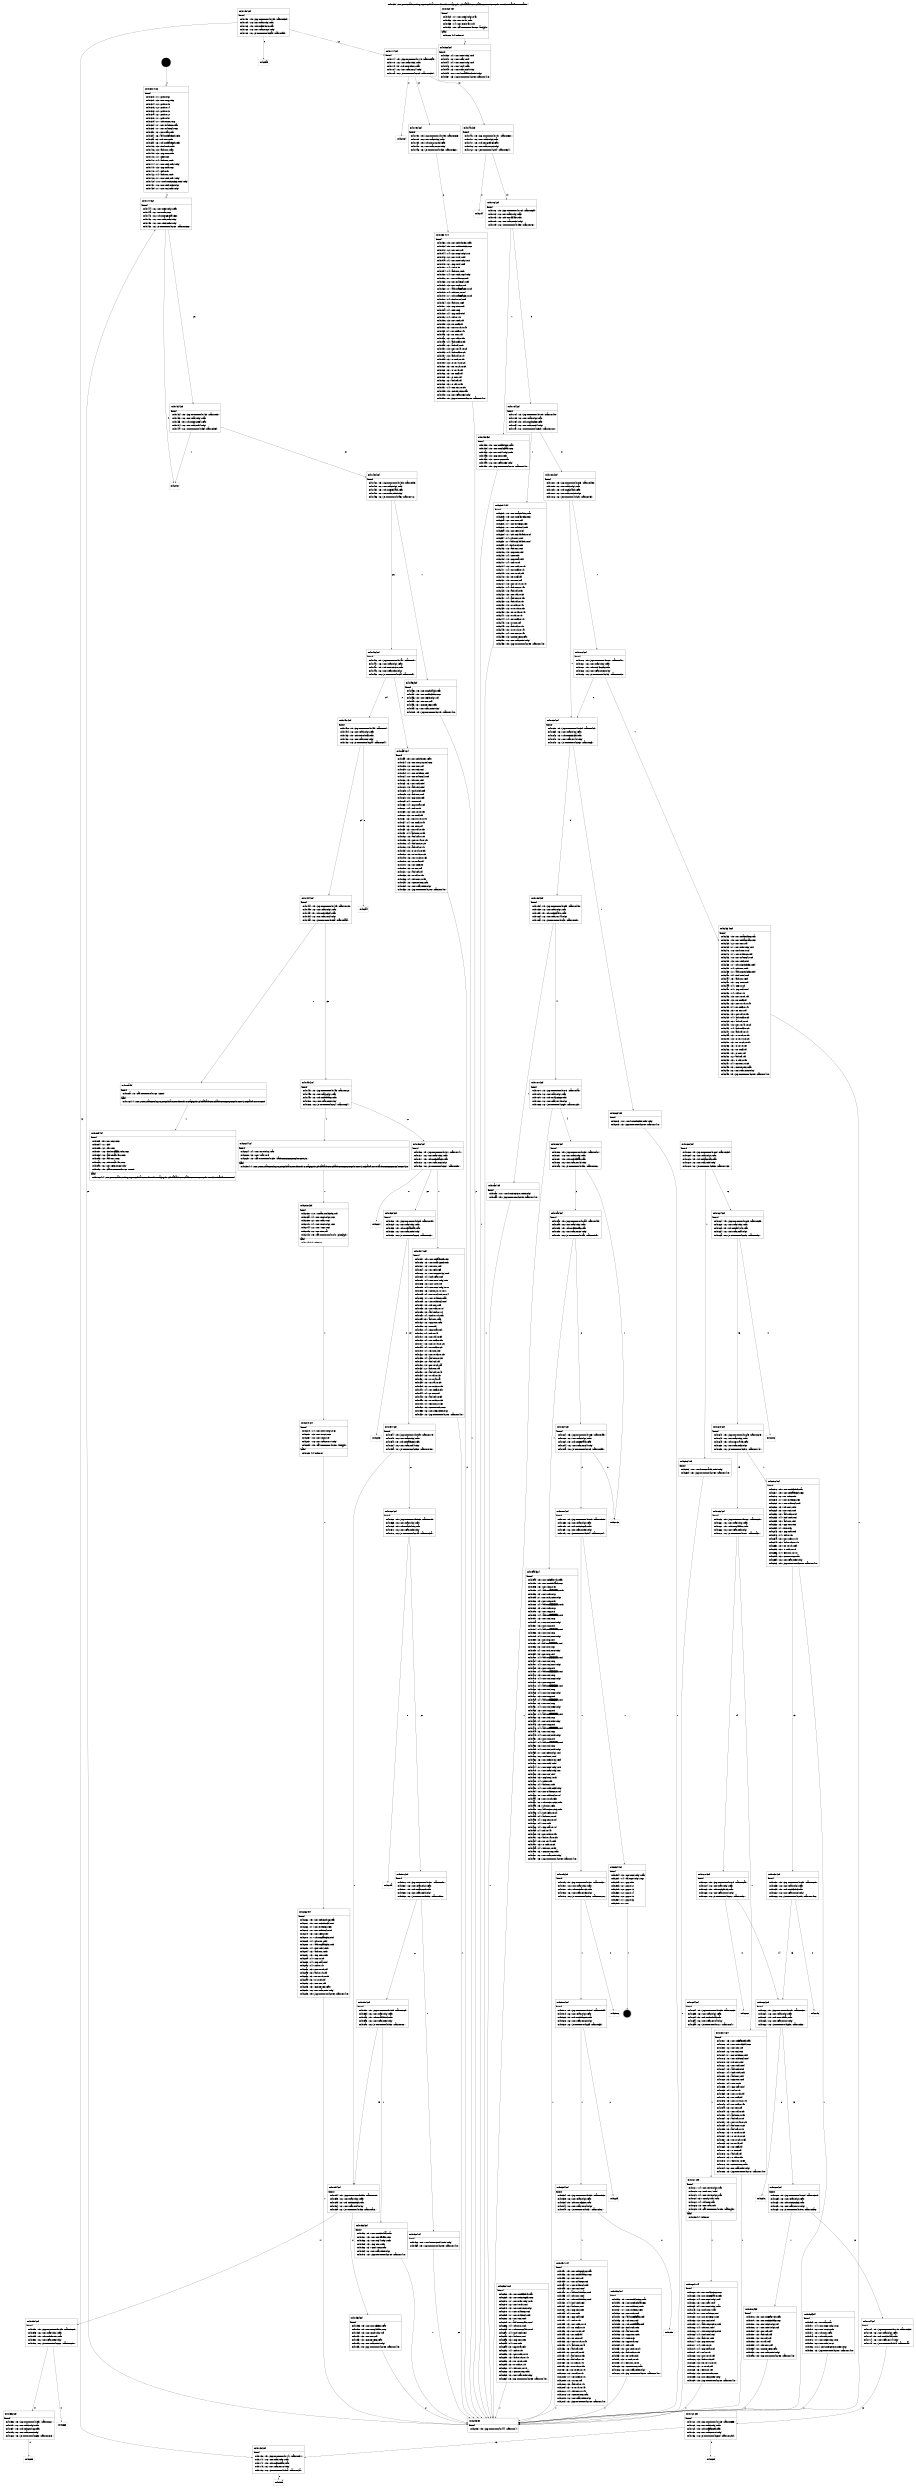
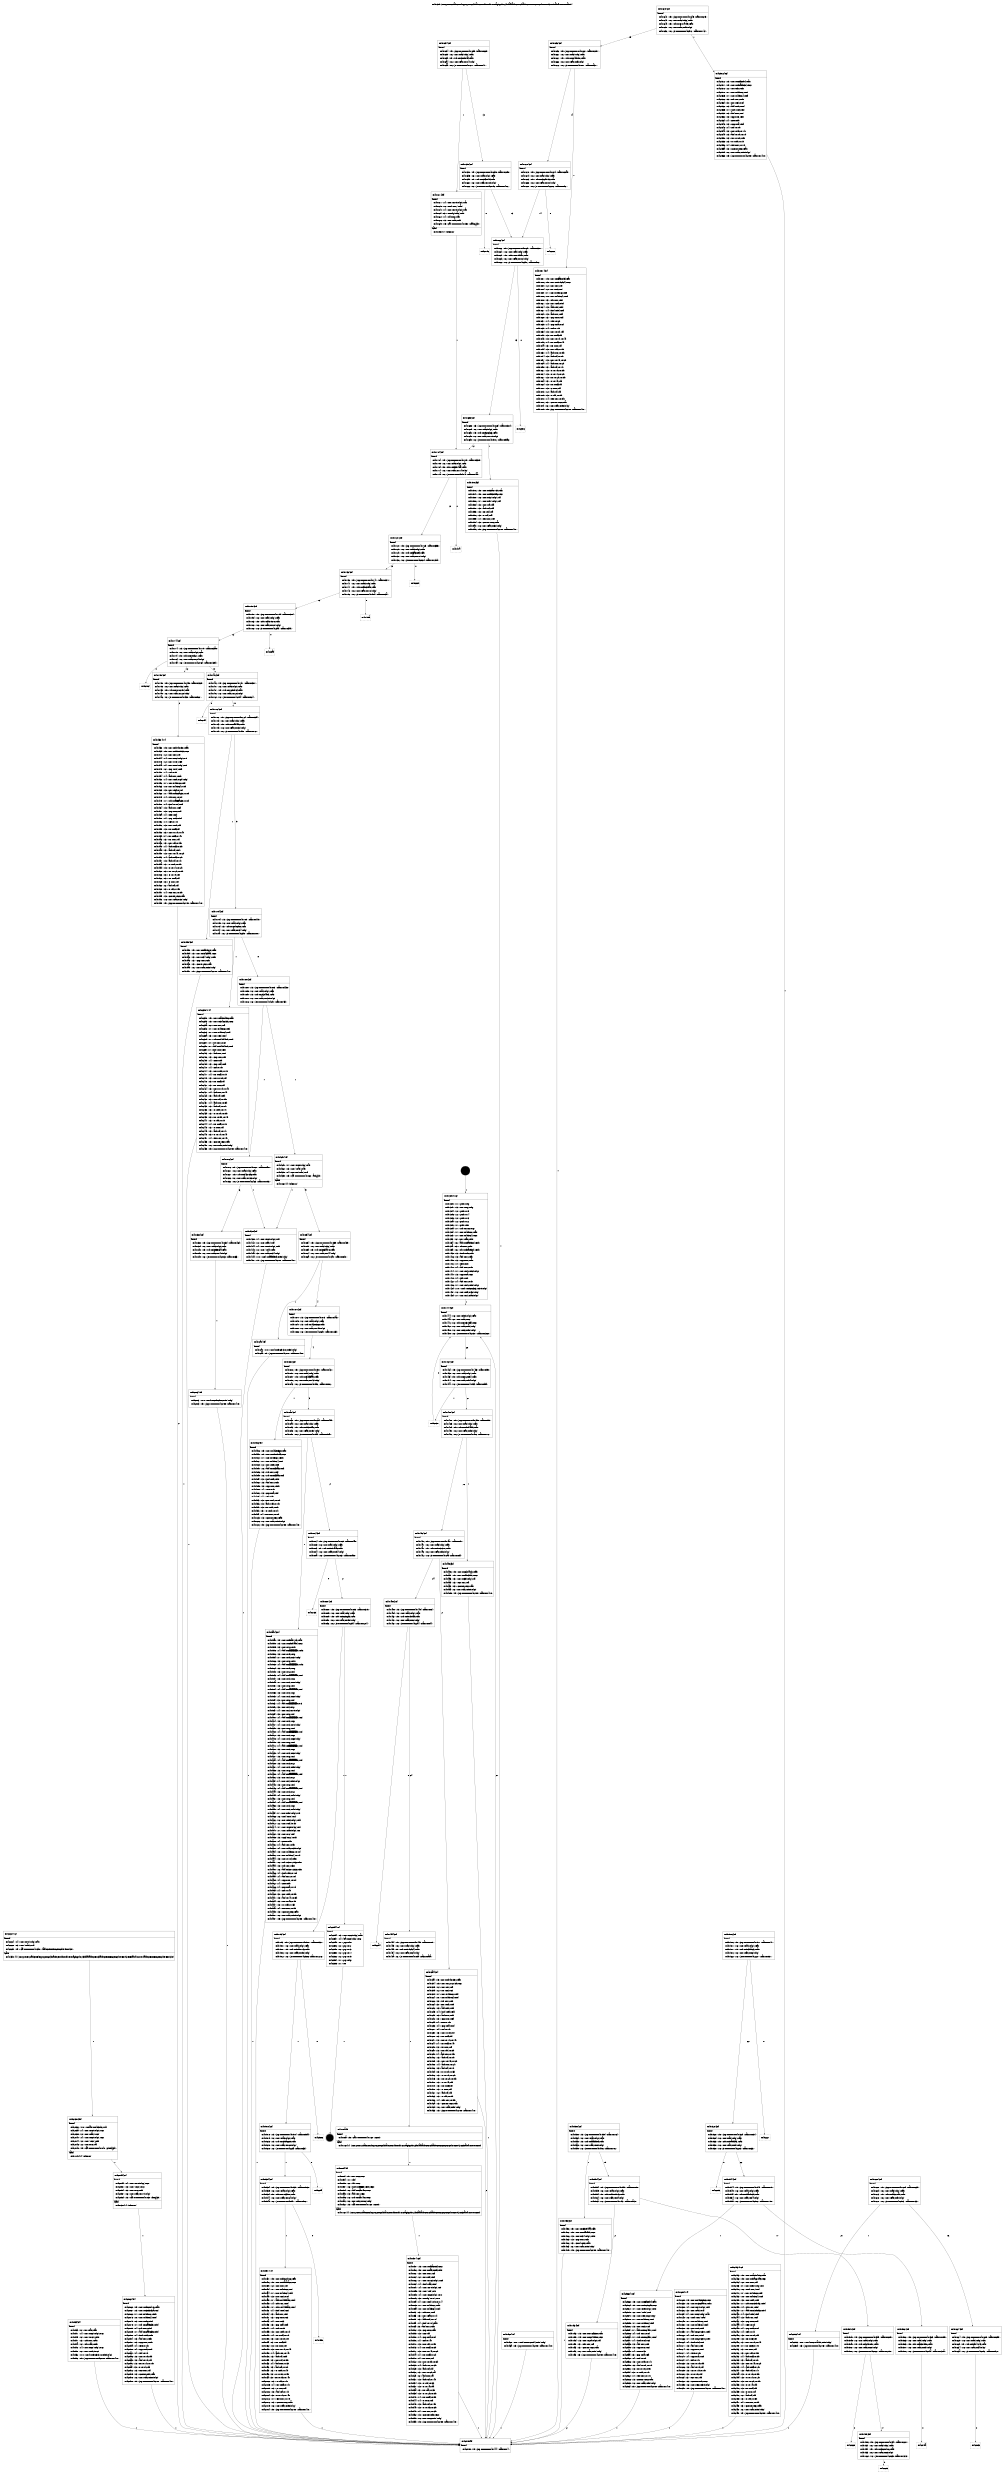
(164, 356) -> (433, 1377)
none -> (456, 549)
(570, 608) -> (281, 1079)
(662, 809) -> (257, 1206)
(564, 820) -> (311, 1209)
(326, 1094) -> none
(438, 1208) -> (415, 2235)
(80, 1248) -> (318, 600)
(737, 1331) -> none
(622, 1341) -> (281, 1411)
(793, 1719) -> (474, 114)
(514, 1762) -> (243, 1955)
(353, 1812) -> (687, 2240)
(421, 1886) -> none
(711, 2250) -> (456, 342)
(459, 2333) -> (501, 2428)
